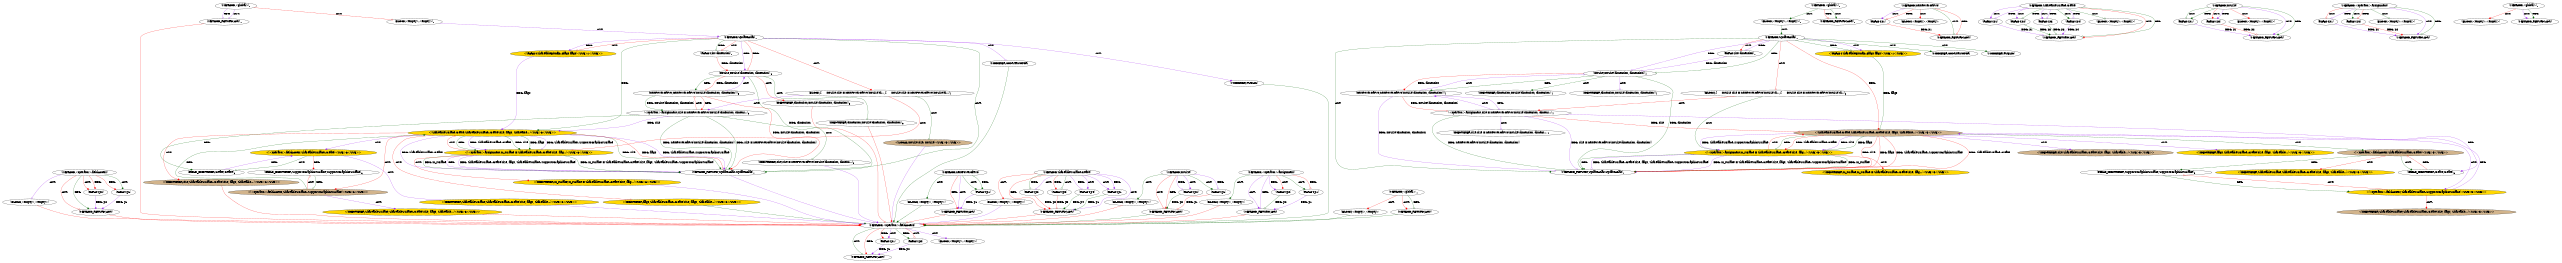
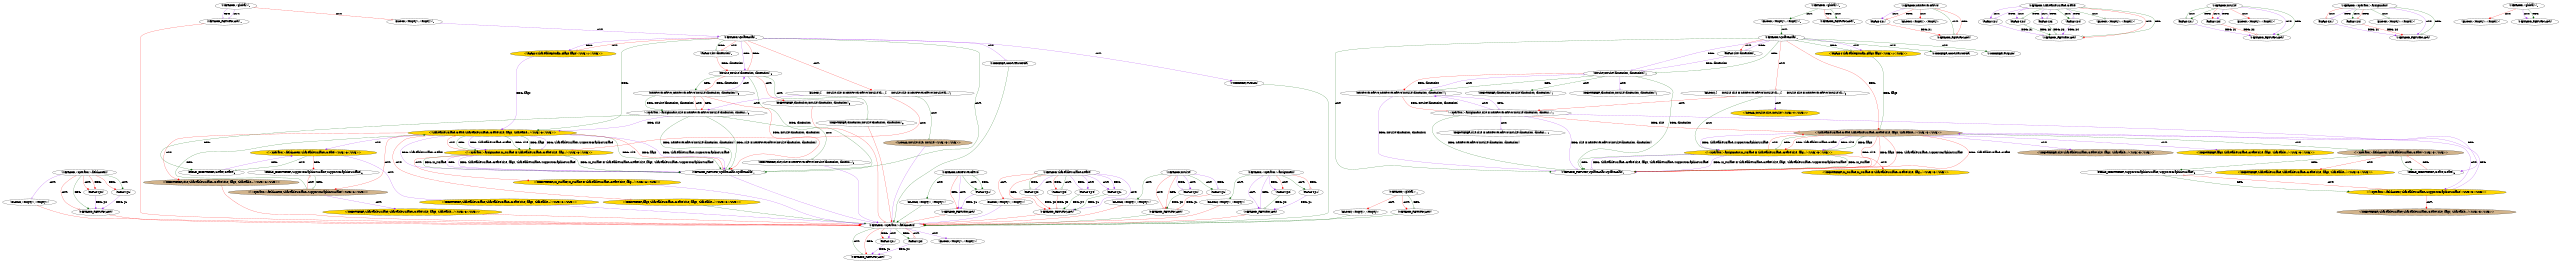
none -> (1775, 113)
